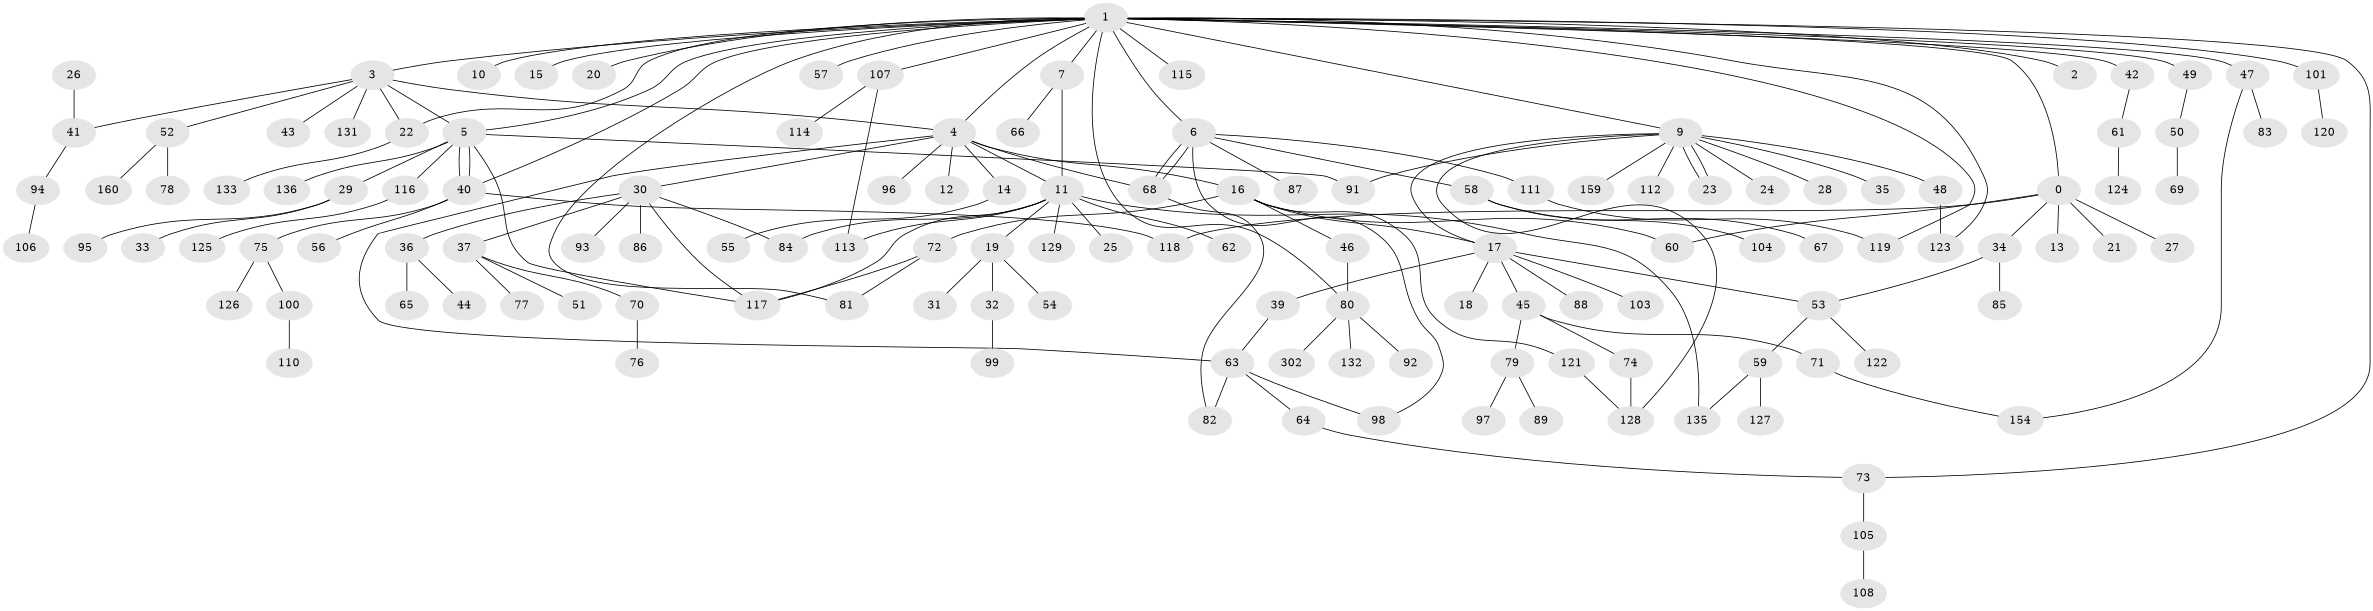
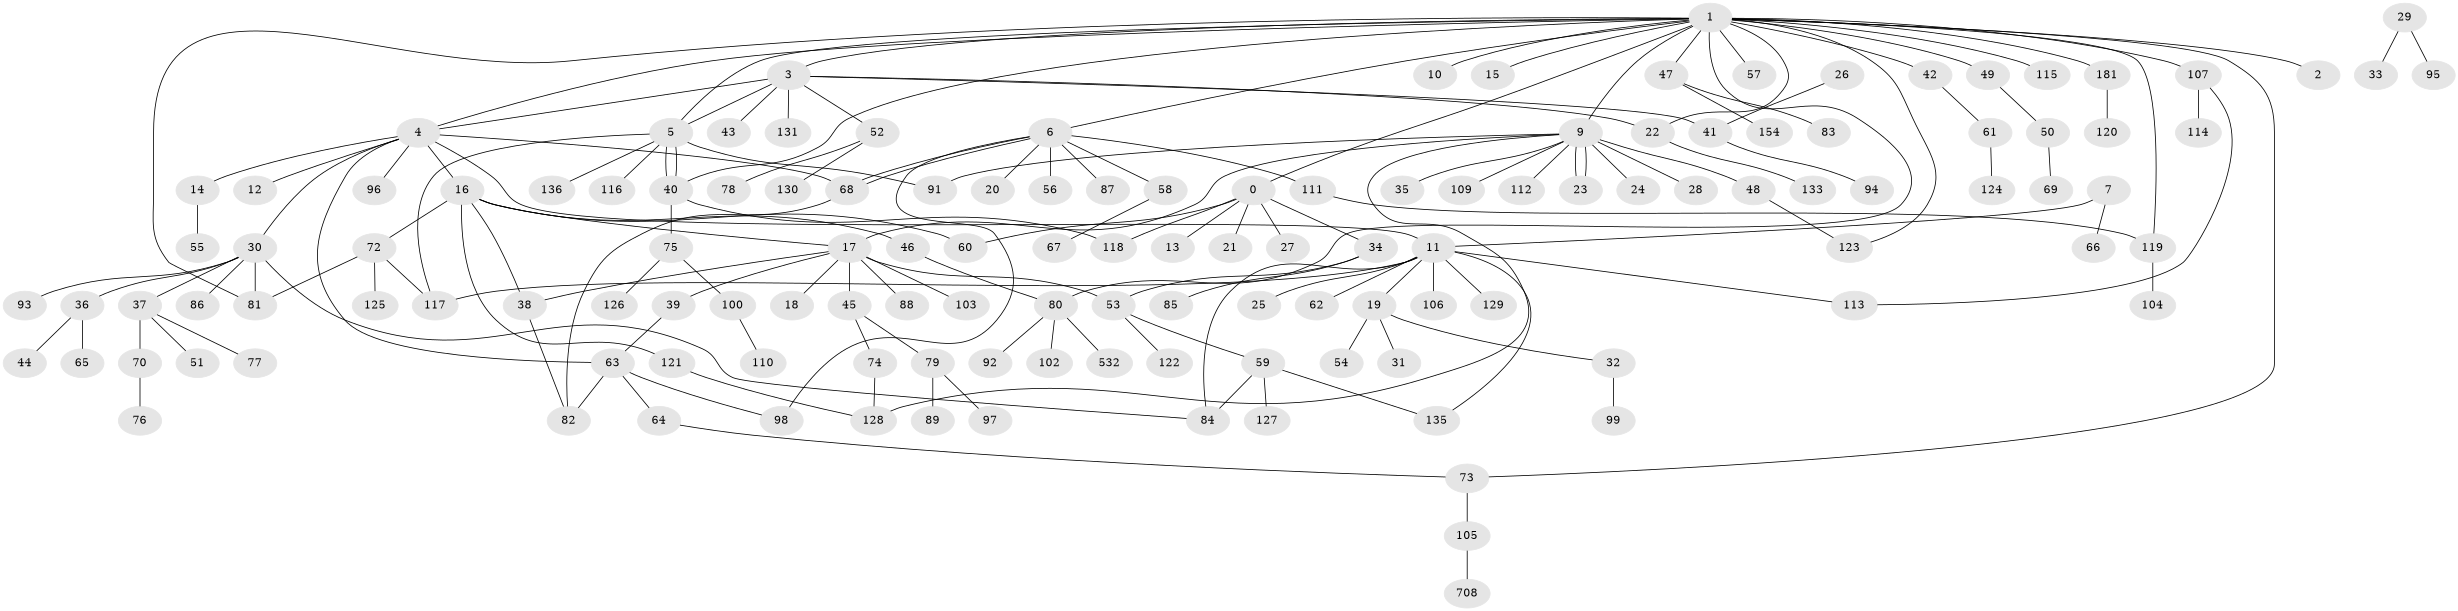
(846, 27) -> (1023, 160)
(1084, 46) -> none
(2316, 75) -> (2107, 75)
(405, 162) -> none
(108, 190) -> (788, 190)
(1591, 190) -> (1462, 190)
(32, 219) -> (1434, 277)
(304, 219) -> (375, 277)
(1616, 220) -> (2153, 282)
(389, 221) -> (1050, 157)
(691, 254) -> (255, 277)
none -> (525, 306)
(1292, 363) -> (1050, 363)
(1352, 363) -> (1110, 363)
(1818, 363) -> none
none -> (1236, 392)
(1864, 594) -> (1467, 594)
